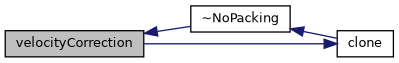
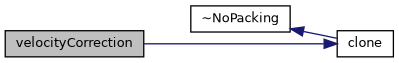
(174, 29) -> none
